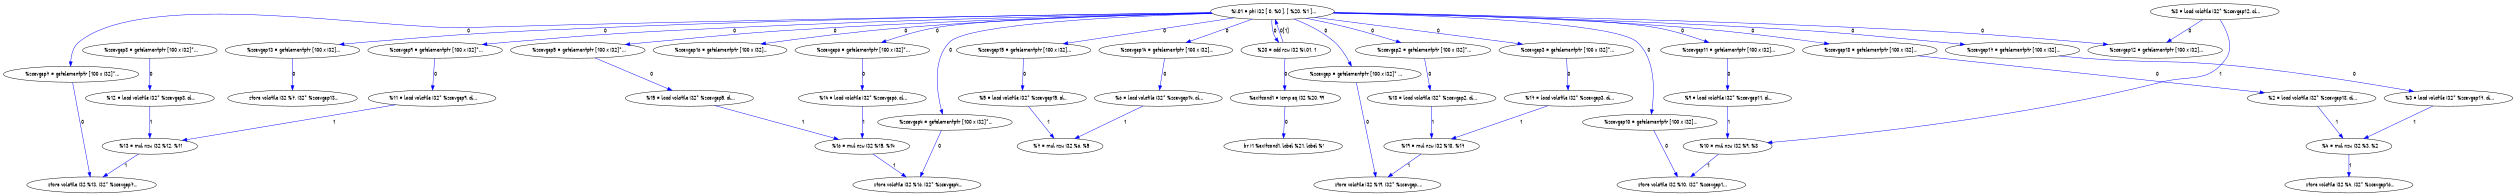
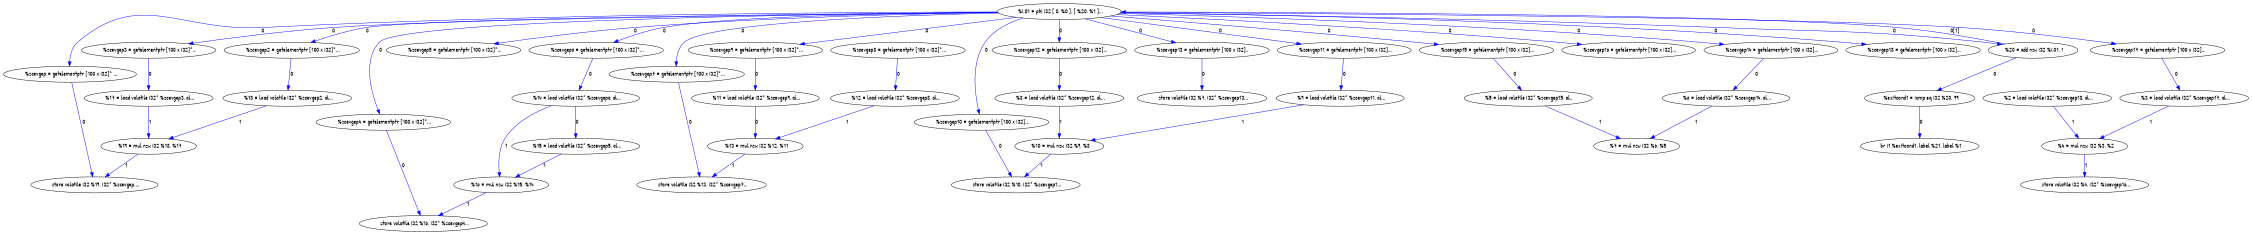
(2187, 30) -> (1059, 72)
(631, 73) -> (576, 120)
(2089, 74) -> none
(334, 122) -> (757, 122)
